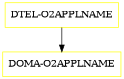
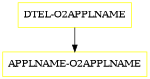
(62, 64) -> (75, 64)
